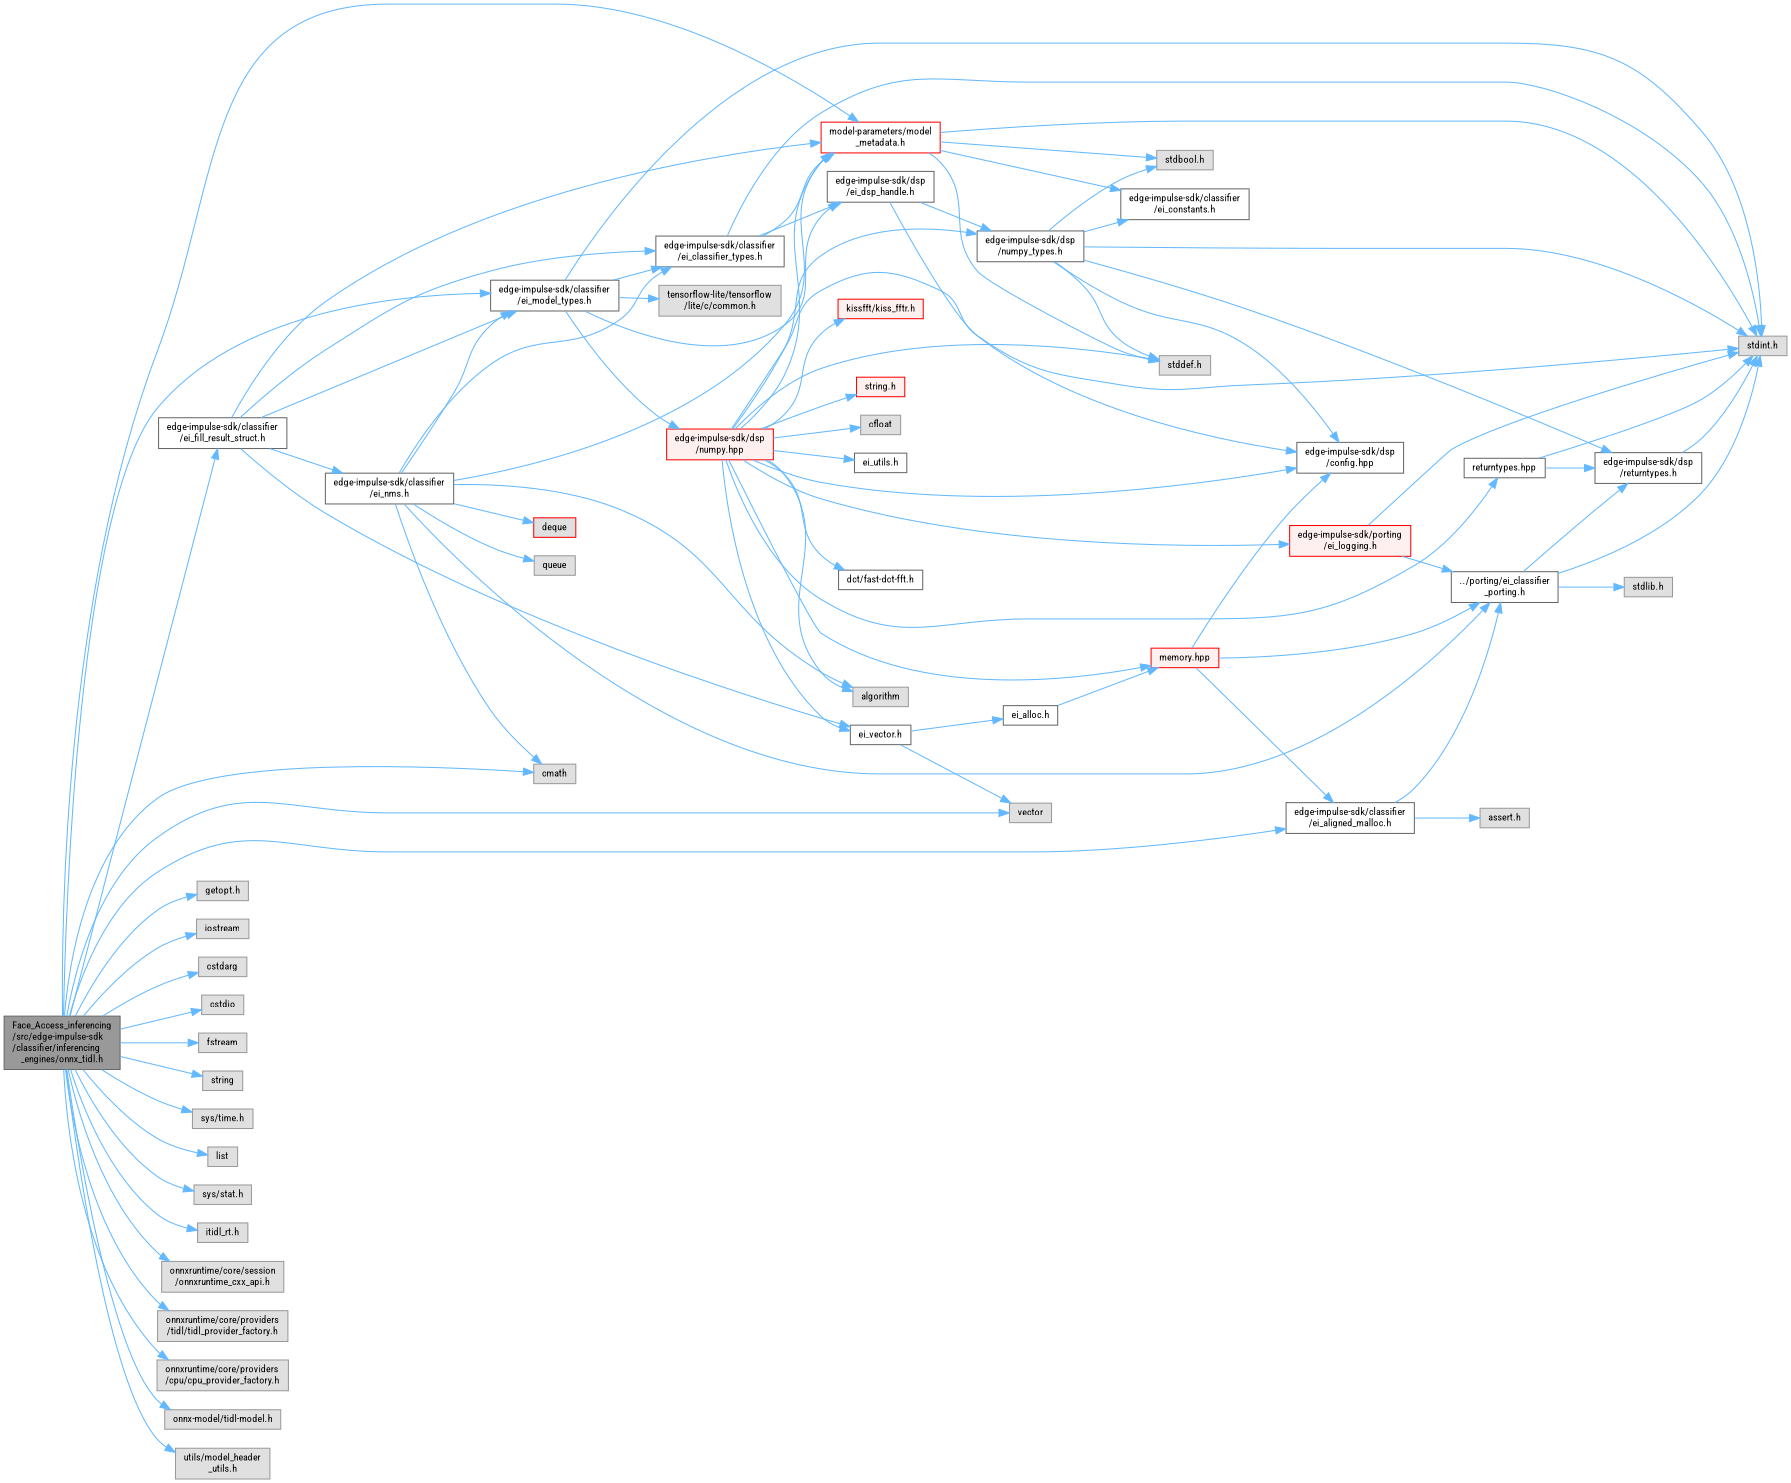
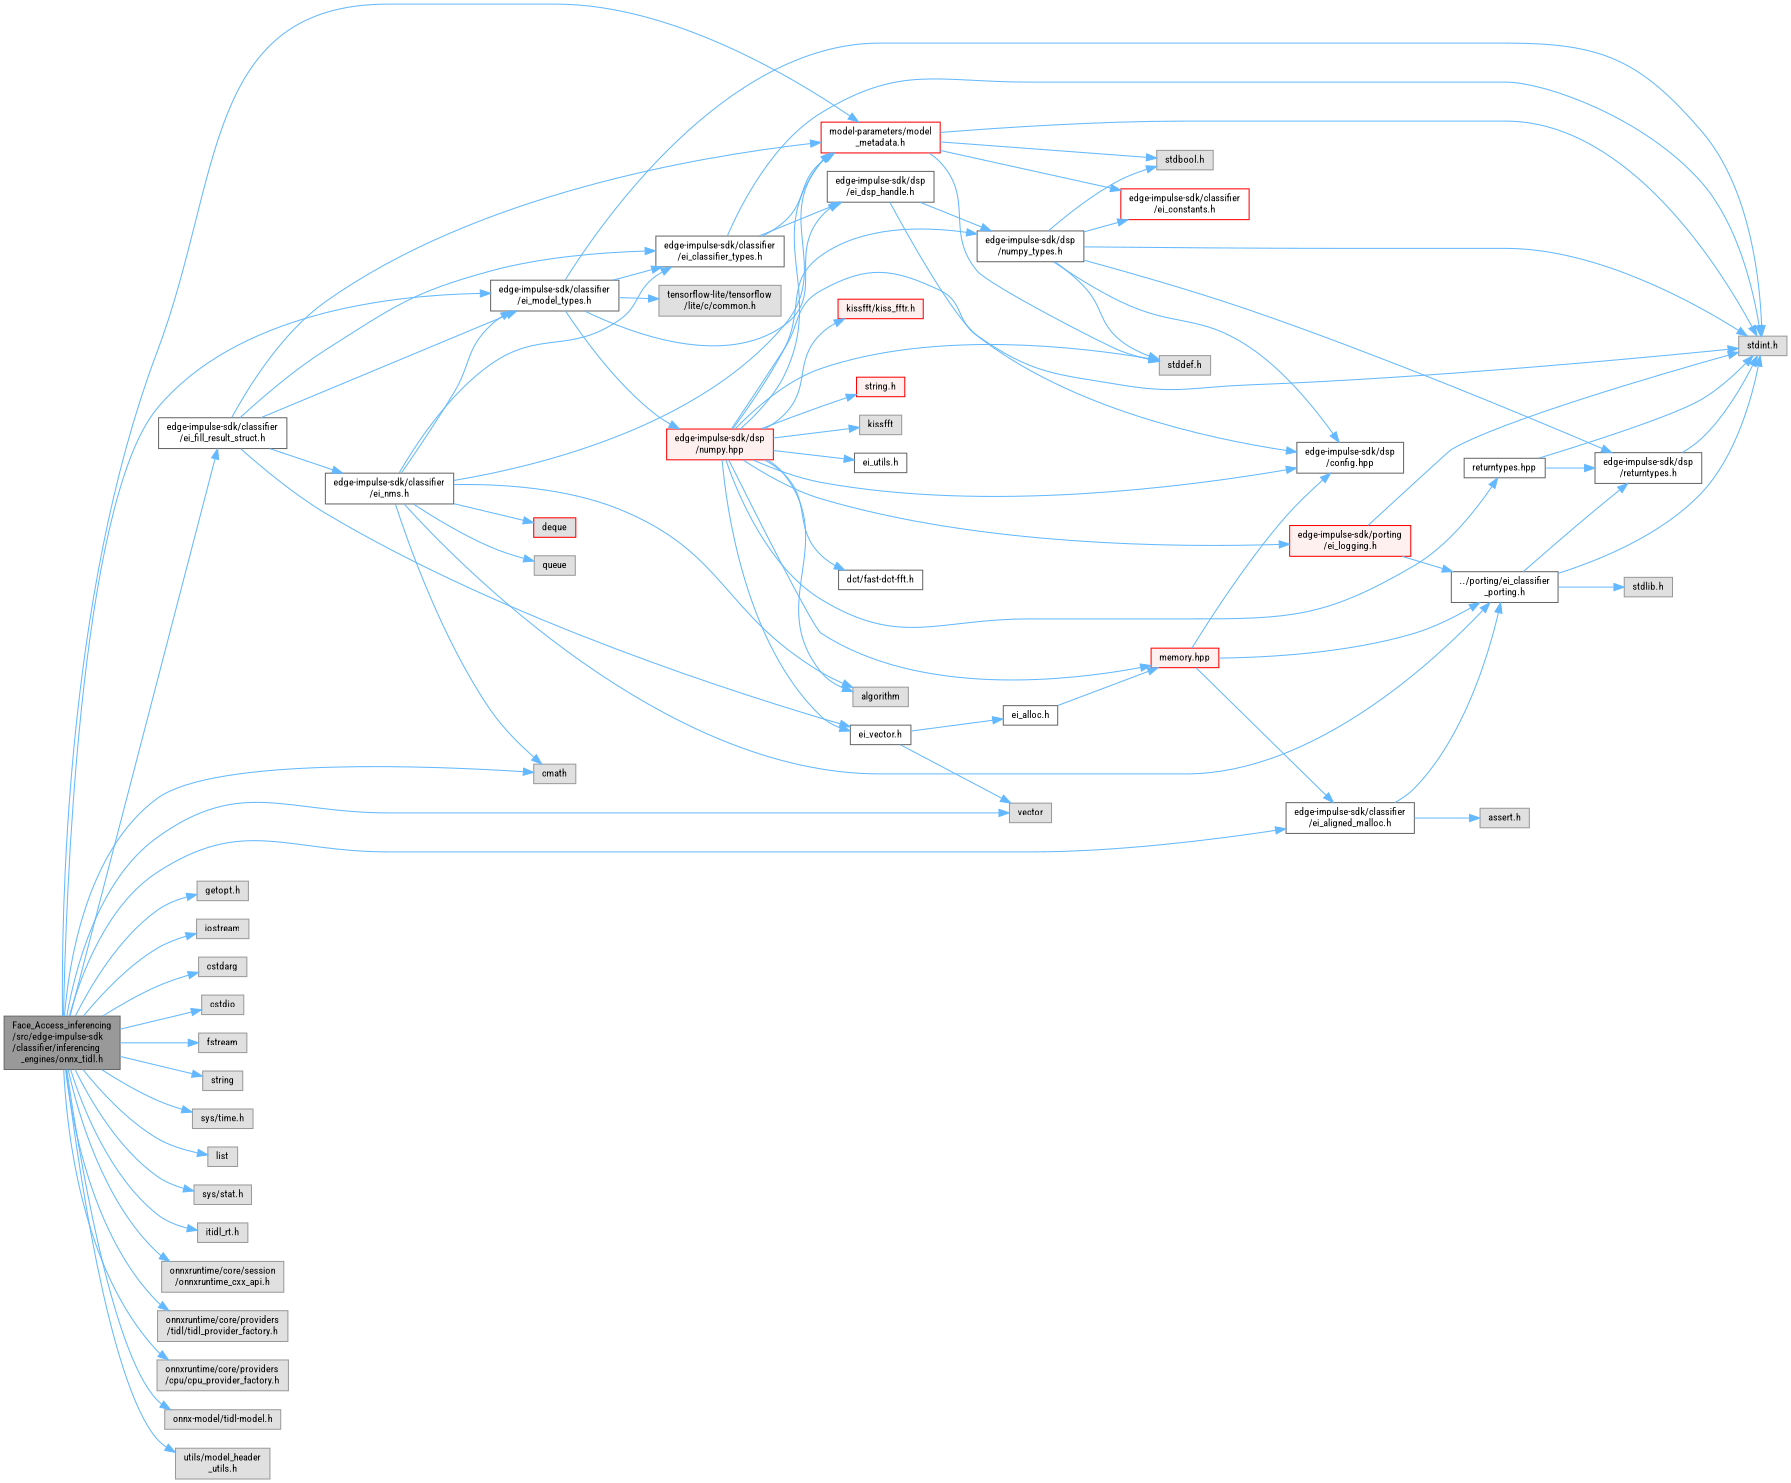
(1185, 204) -> (1185, 204)
(881, 425) -> (881, 425)
